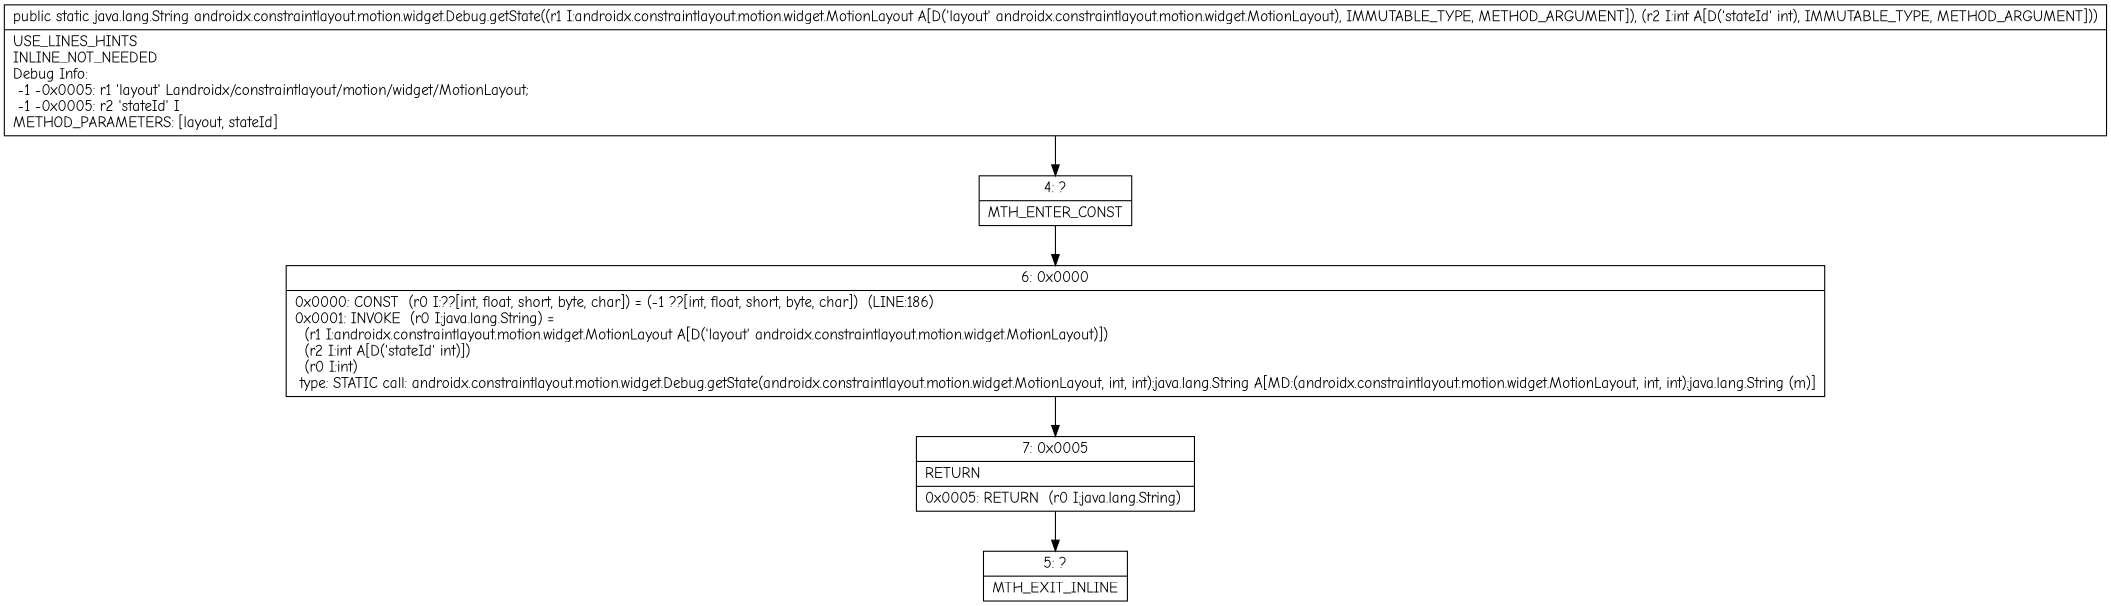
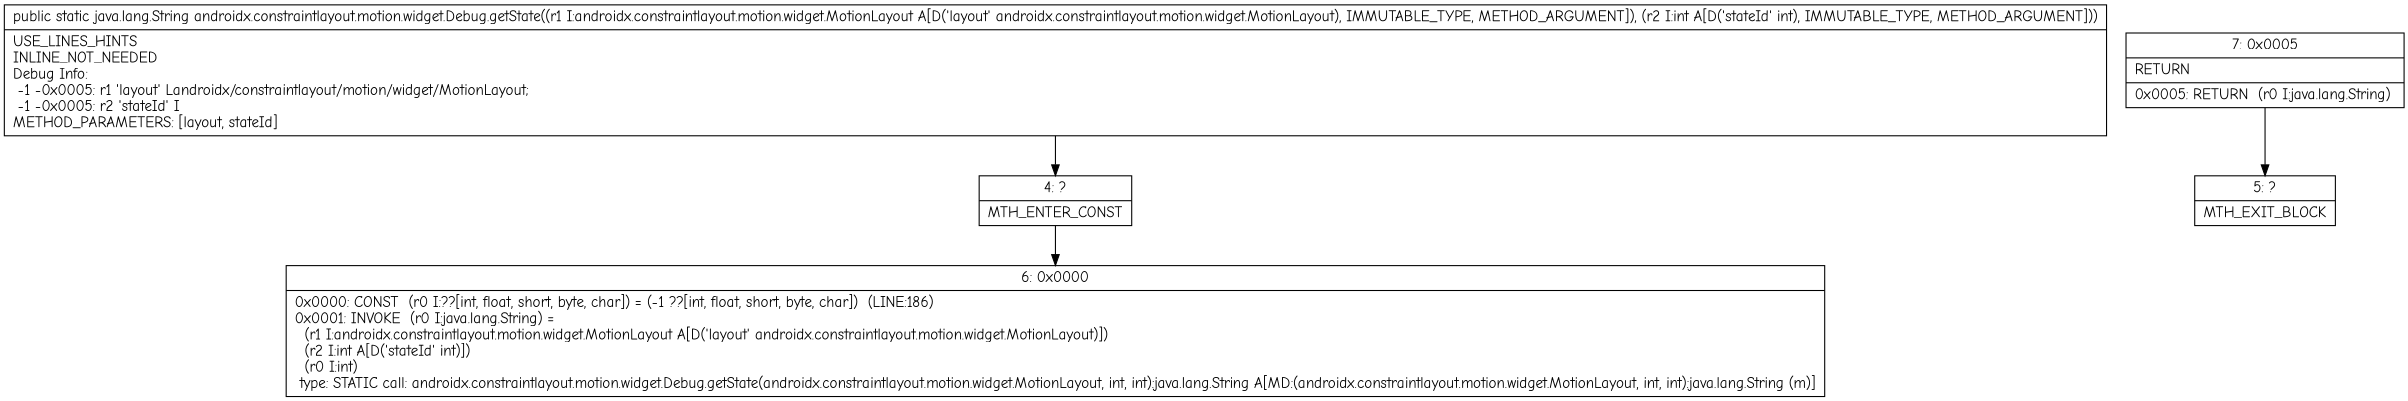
(1055, 411) -> none
(1055, 588) -> (2265, 213)
